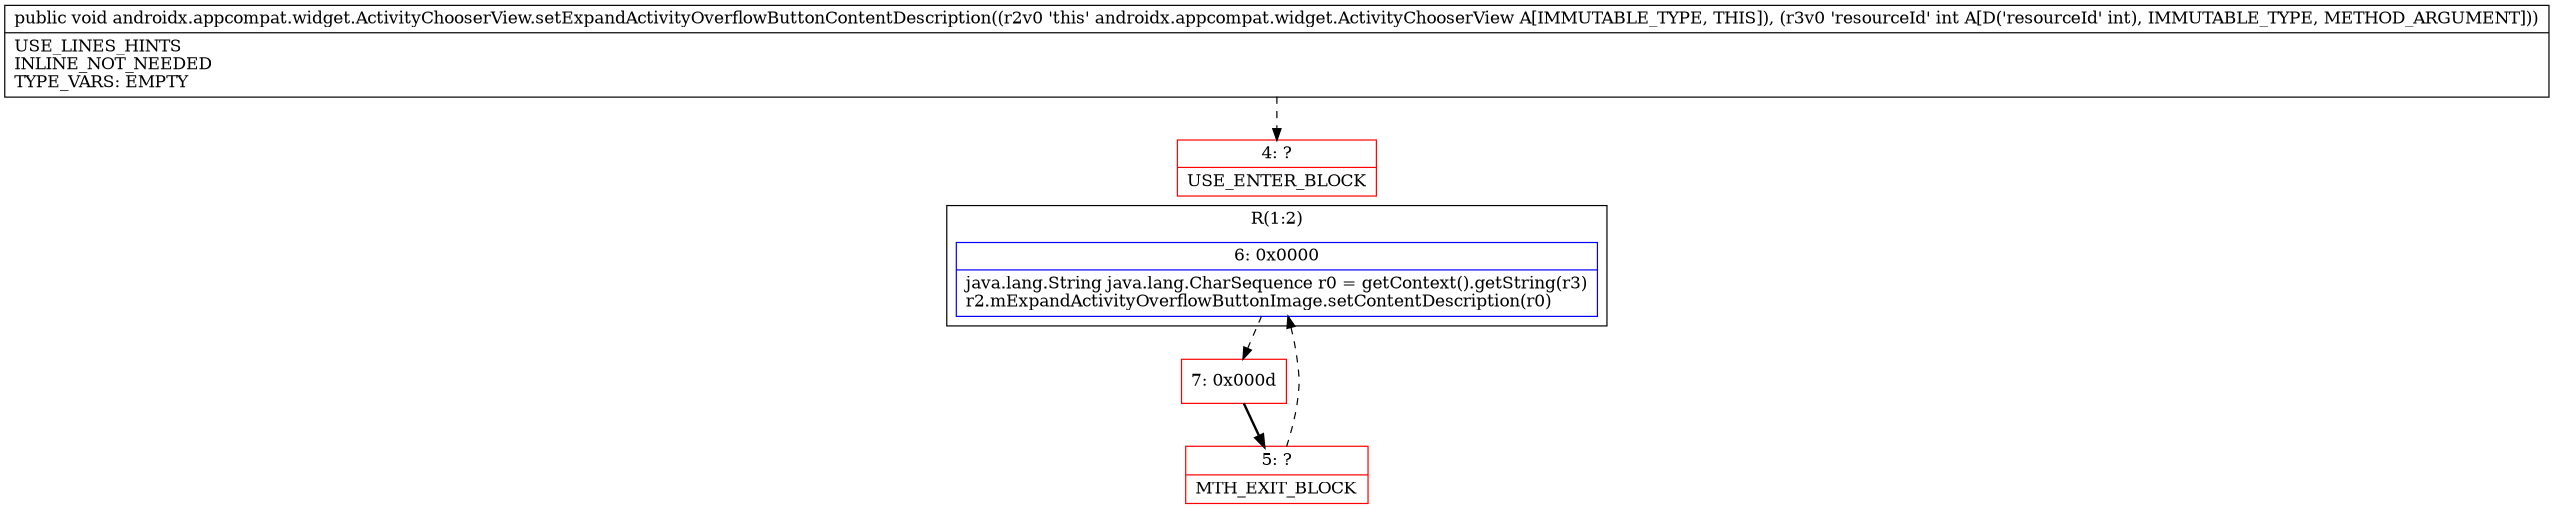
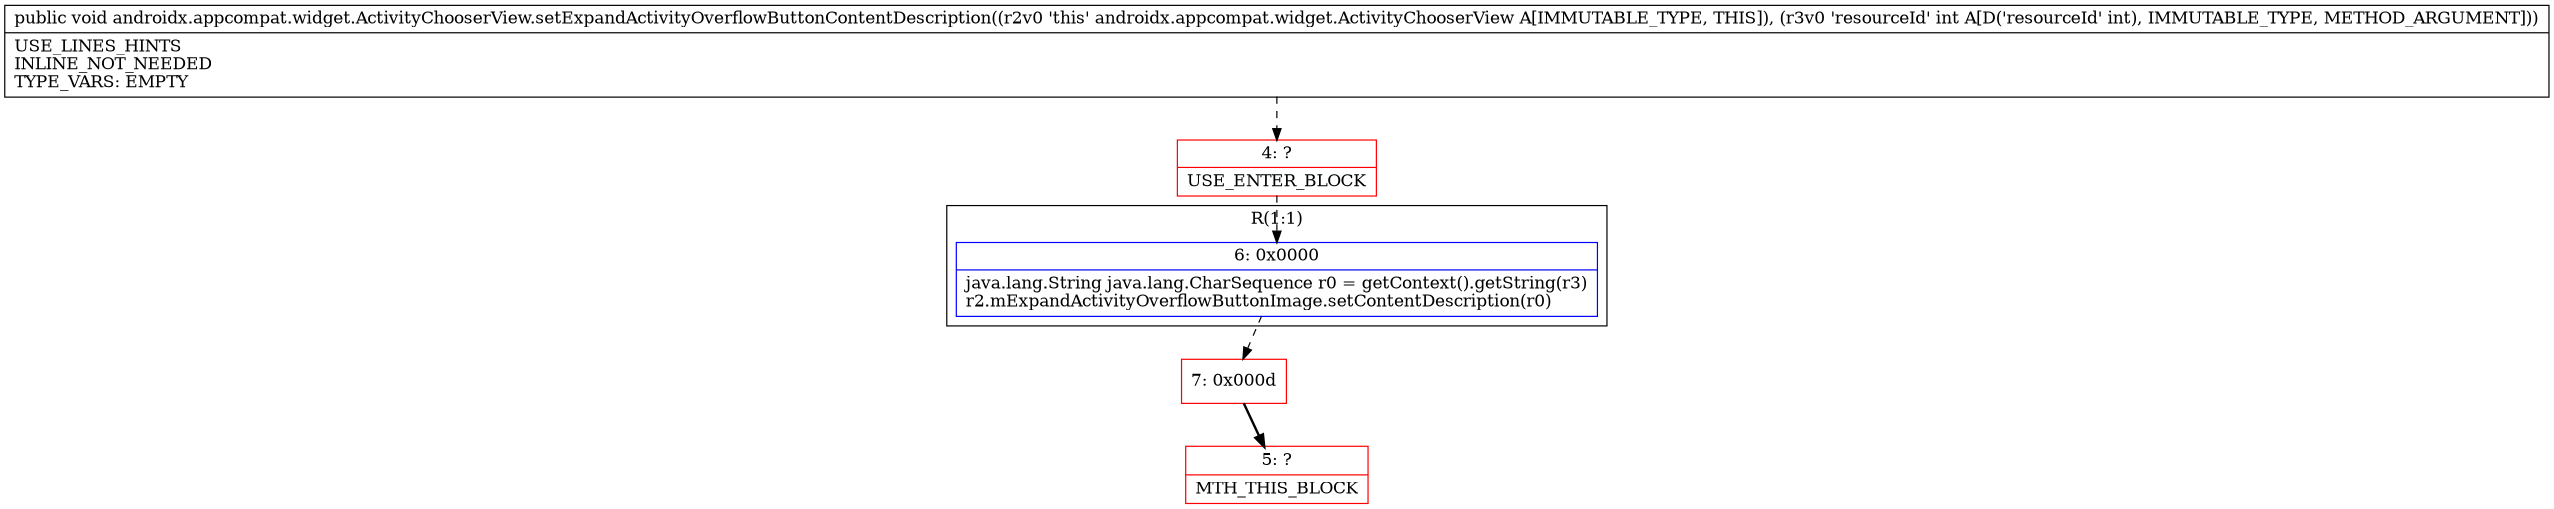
(1277, 219) -> (1277, 219)
(1299, 388) -> (1277, 213)
(1276, 489) -> (1277, 489)
